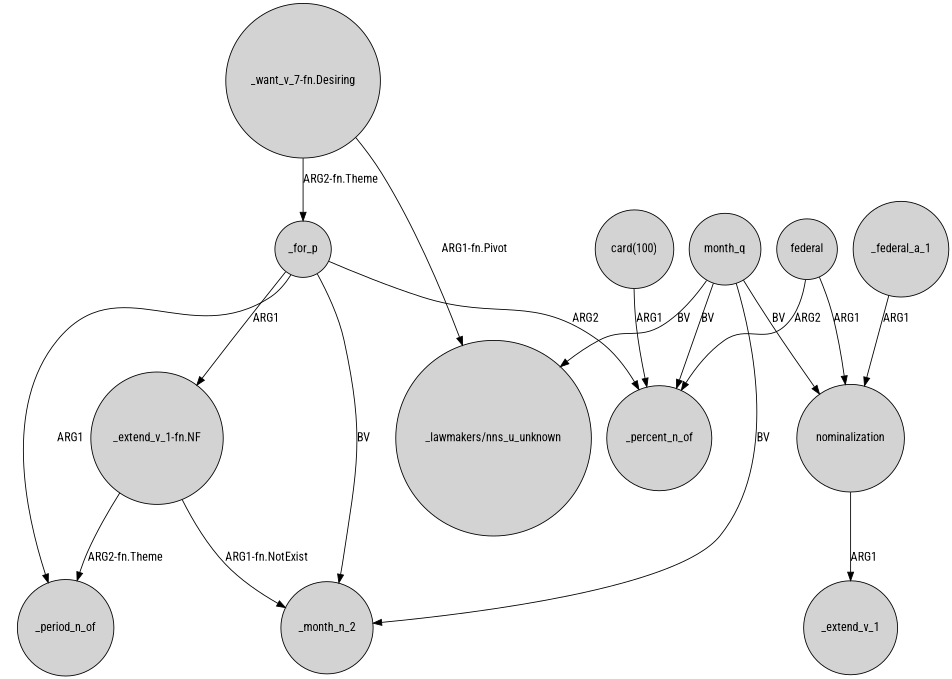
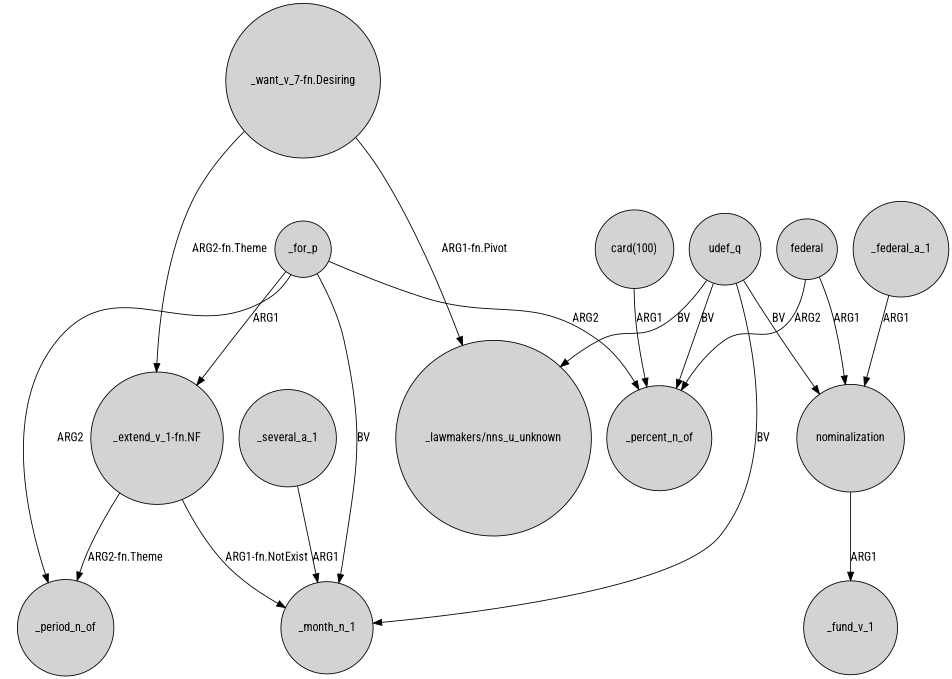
(303, 185) -> (178, 238)
(725, 249) -> (725, 249)
(70, 438) -> (70, 438)
none -> (288, 438)
(327, 628) -> (327, 628)
(851, 628) -> (851, 628)
